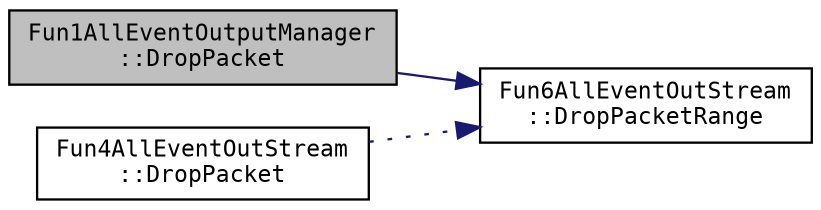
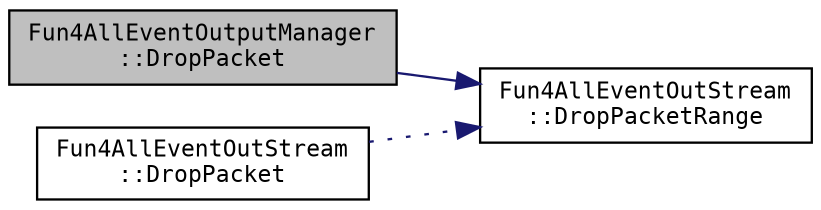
(203, 48) -> (203, 48)
(646, 106) -> (646, 106)
